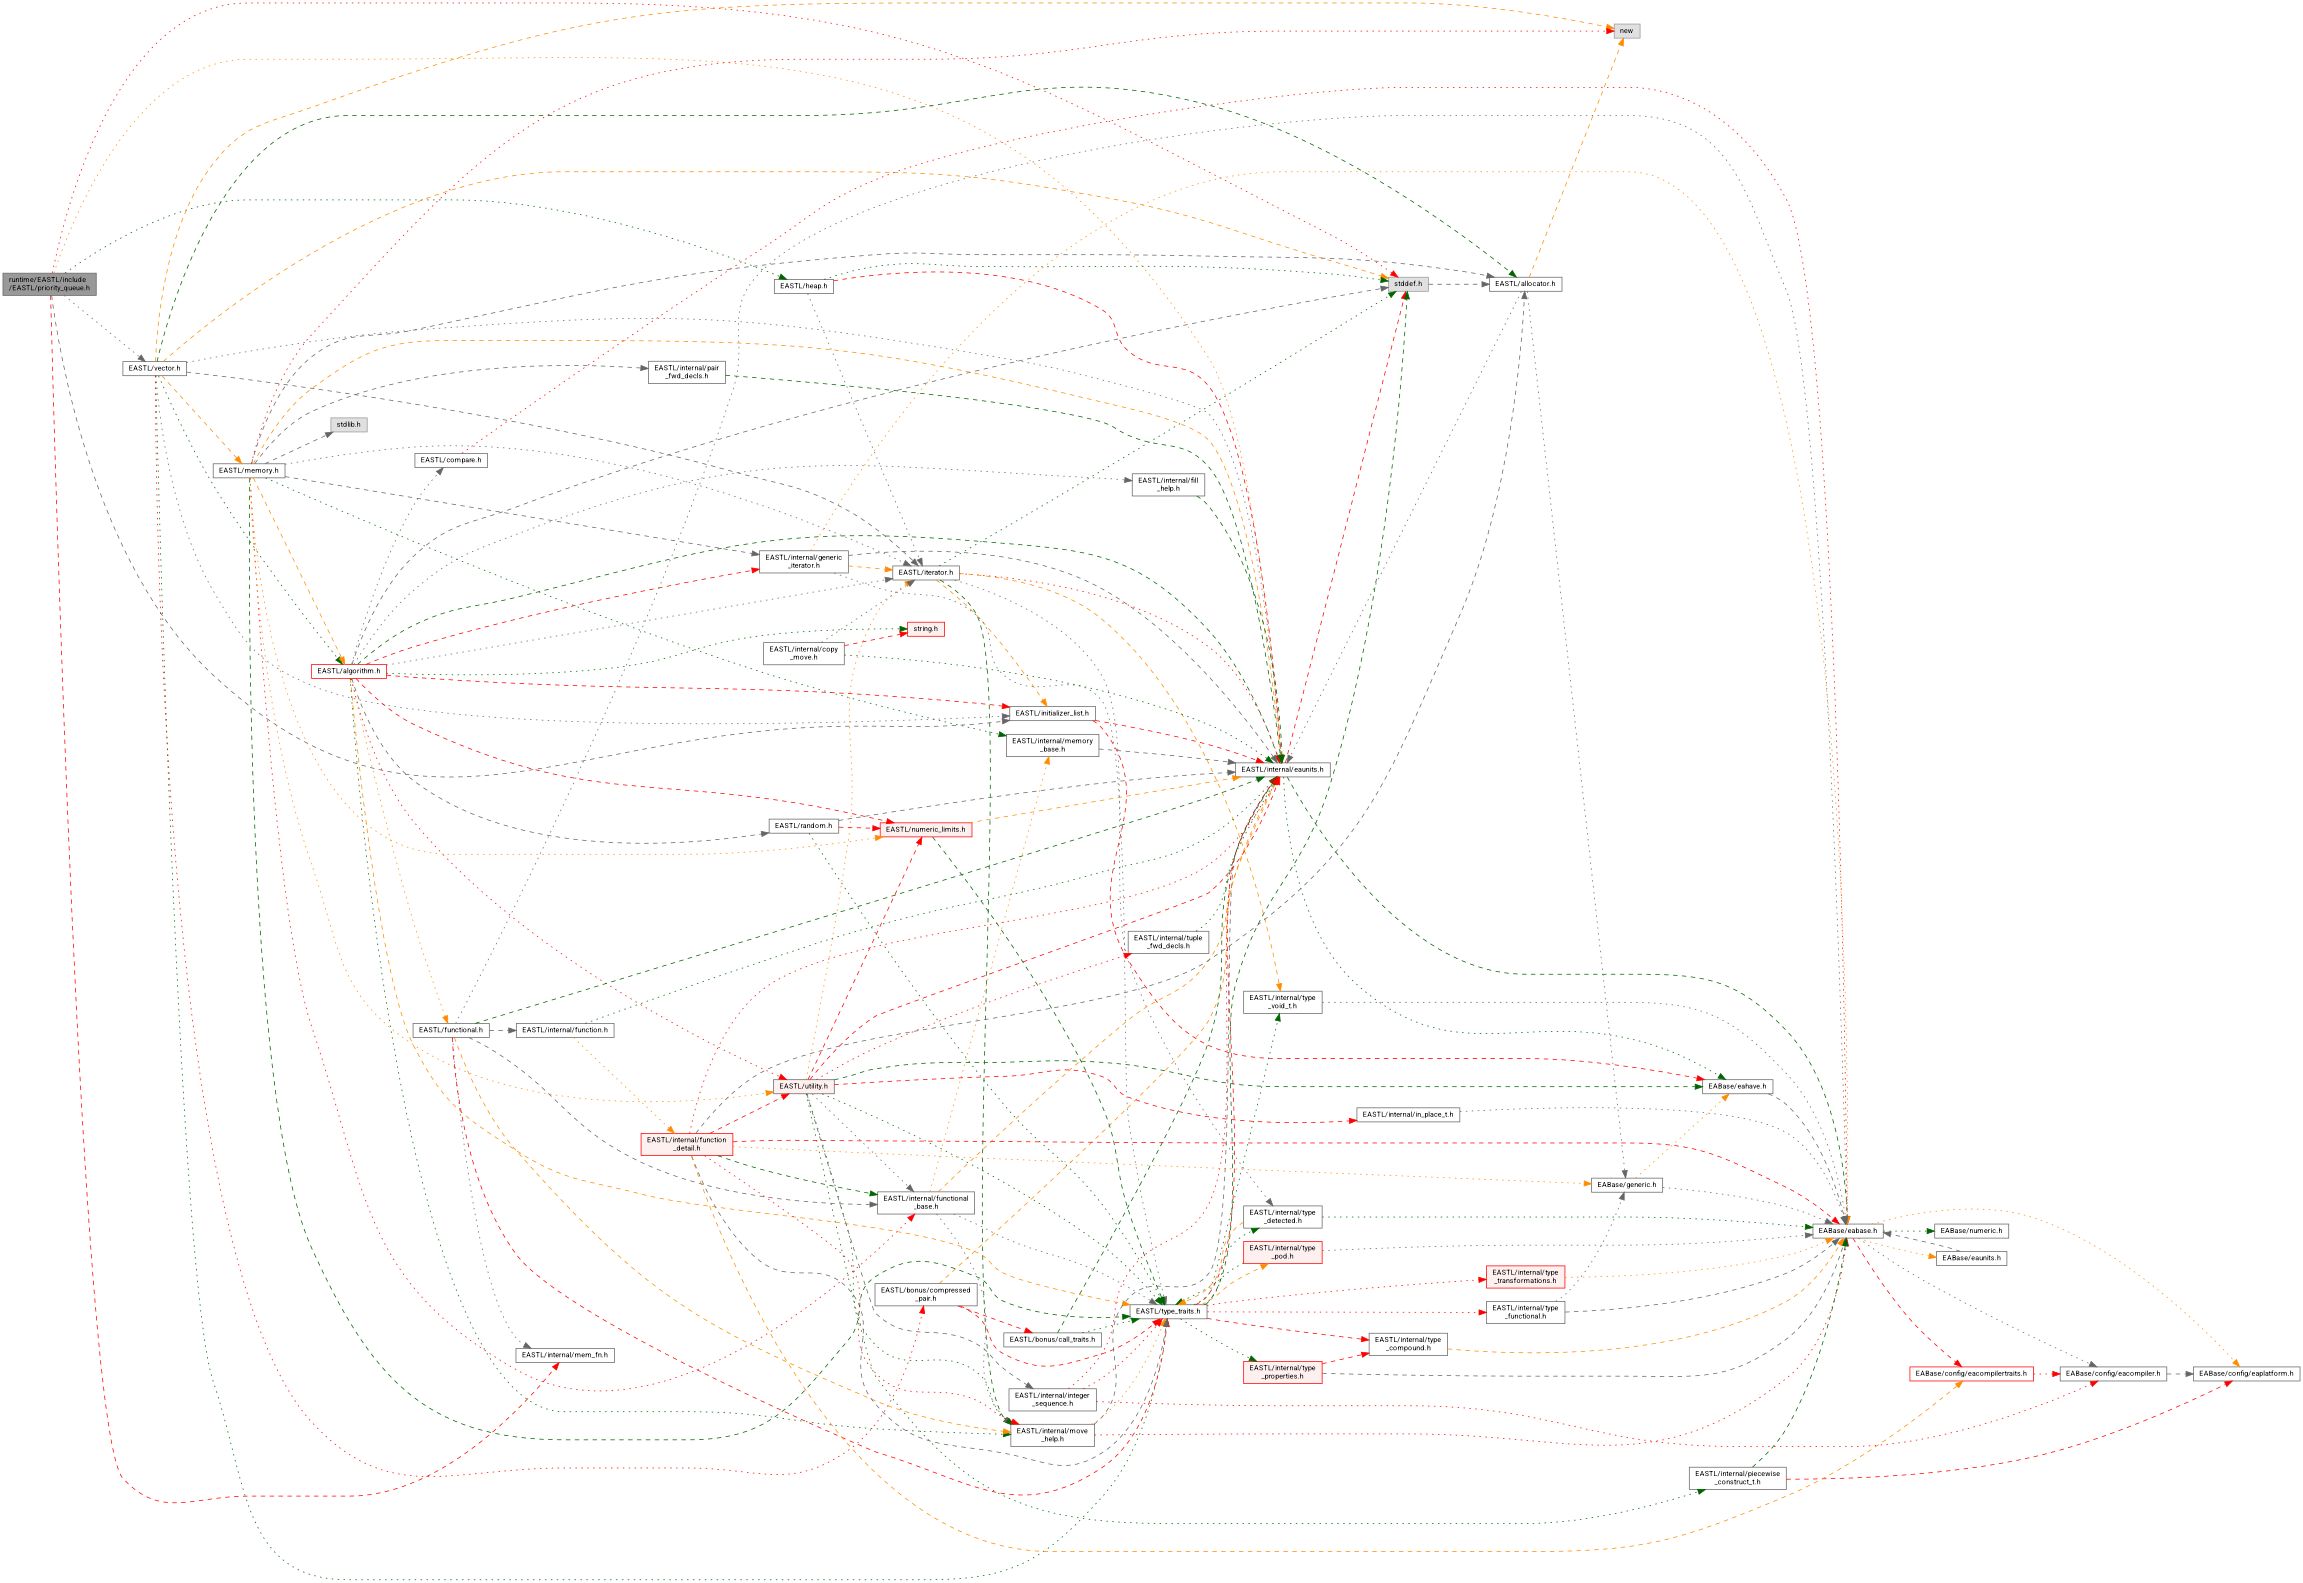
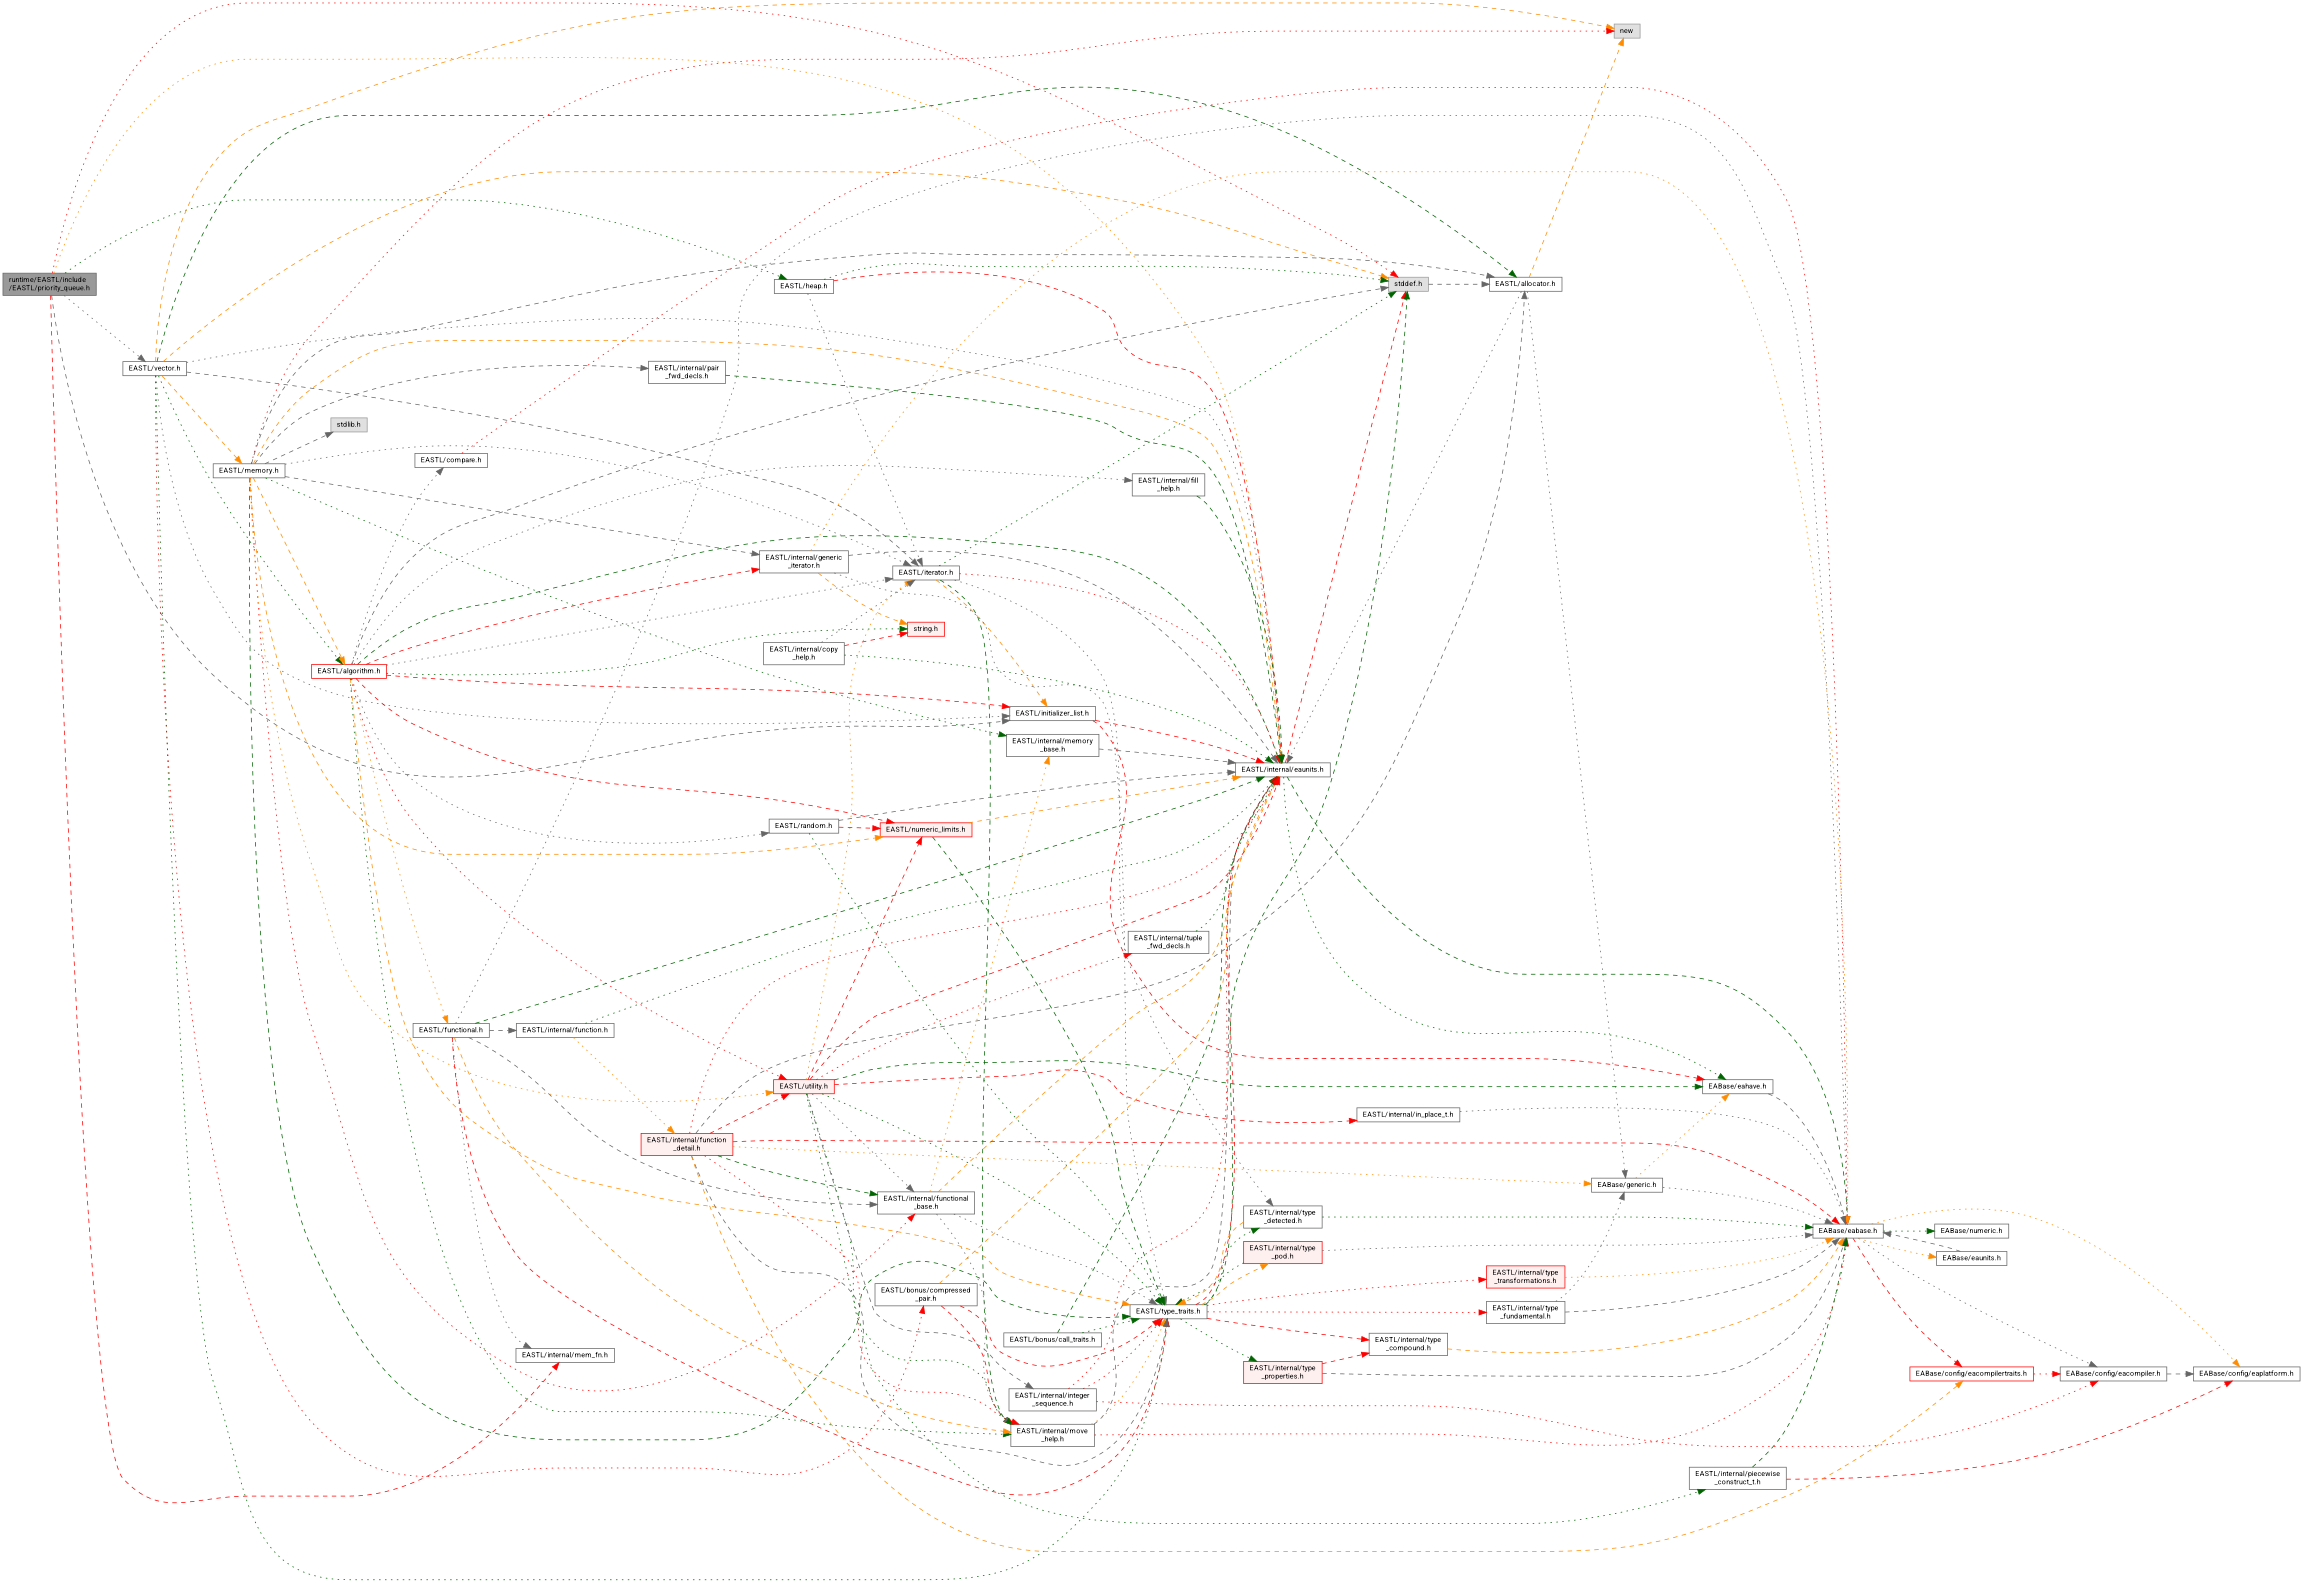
(867, 568) -> (857, 601)
(804, 654) -> (804, 654)
(522, 829) -> (522, 829)
(432, 850) -> (432, 850)
(1283, 1002) -> none
(804, 1087) -> (804, 1087)
(1526, 1313) -> (1526, 1313)
(991, 1318) -> (970, 1335)
